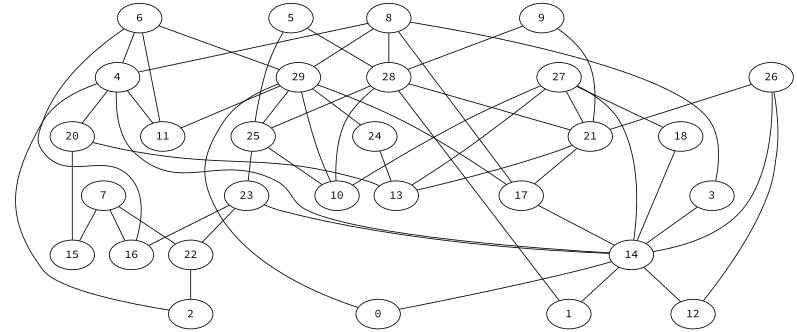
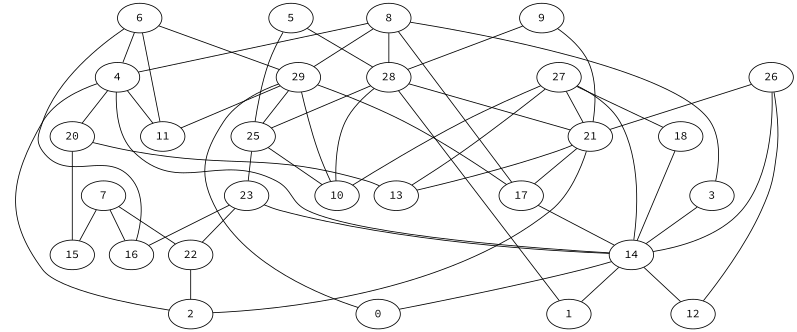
(375, 136) -> none
none -> (423, 276)
